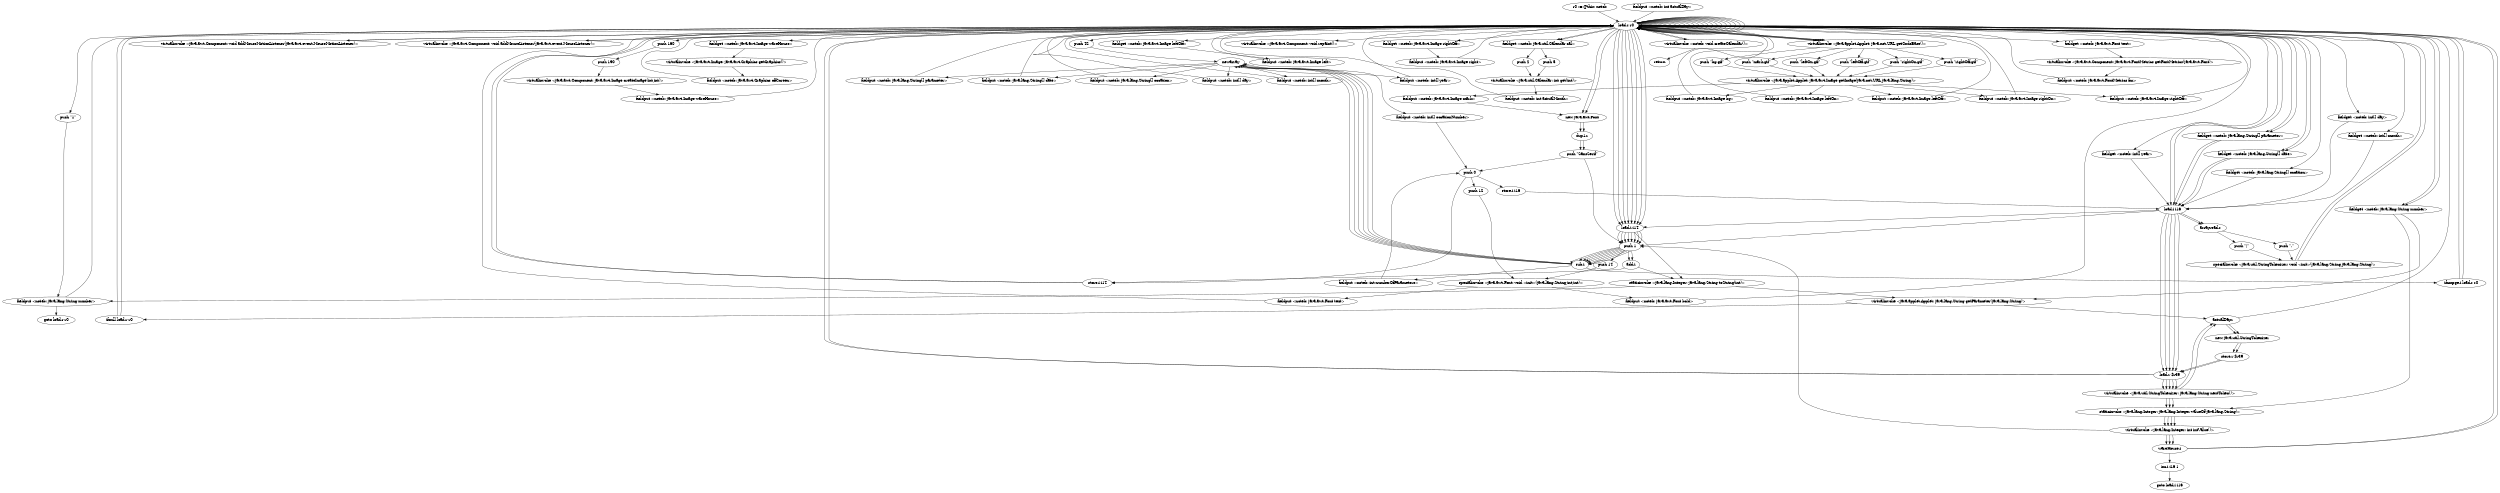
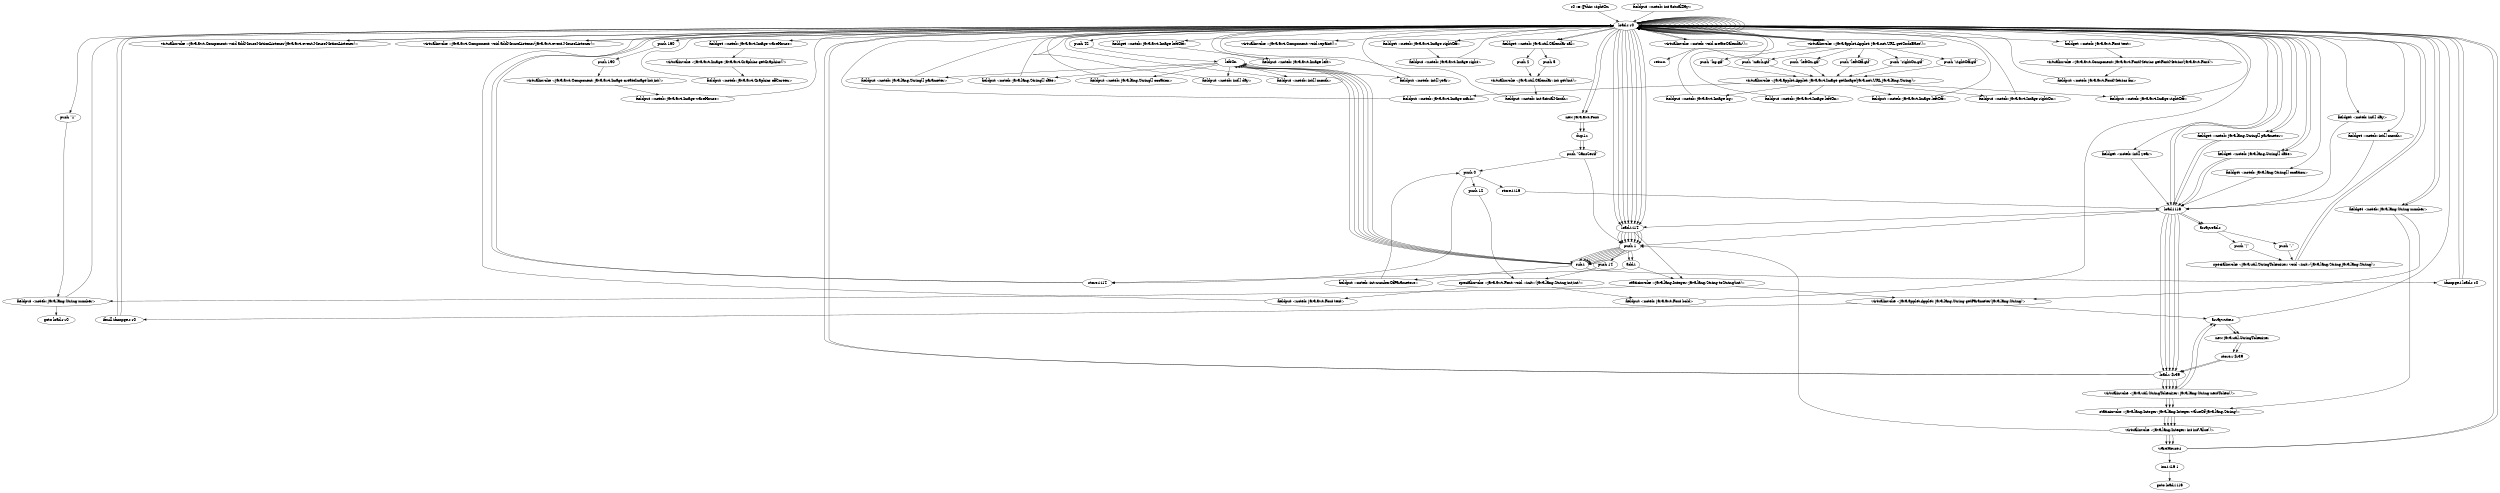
(1590, 7) -> (1590, 7)
(1231, 62) -> (1231, 62)
(1514, 109) -> (943, 41)
(1433, 118) -> none
(119, 320) -> (119, 320)
(2223, 320) -> (2223, 320)
